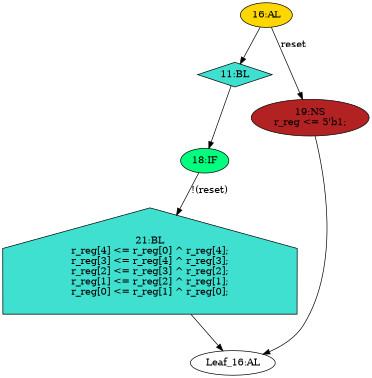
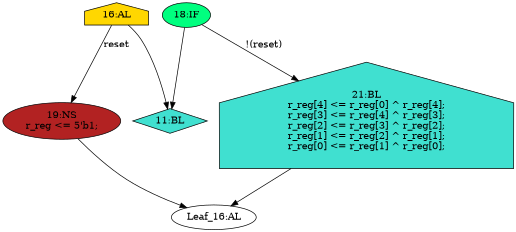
(266, 15) -> (117, 15)
(221, 114) -> (179, 65)
